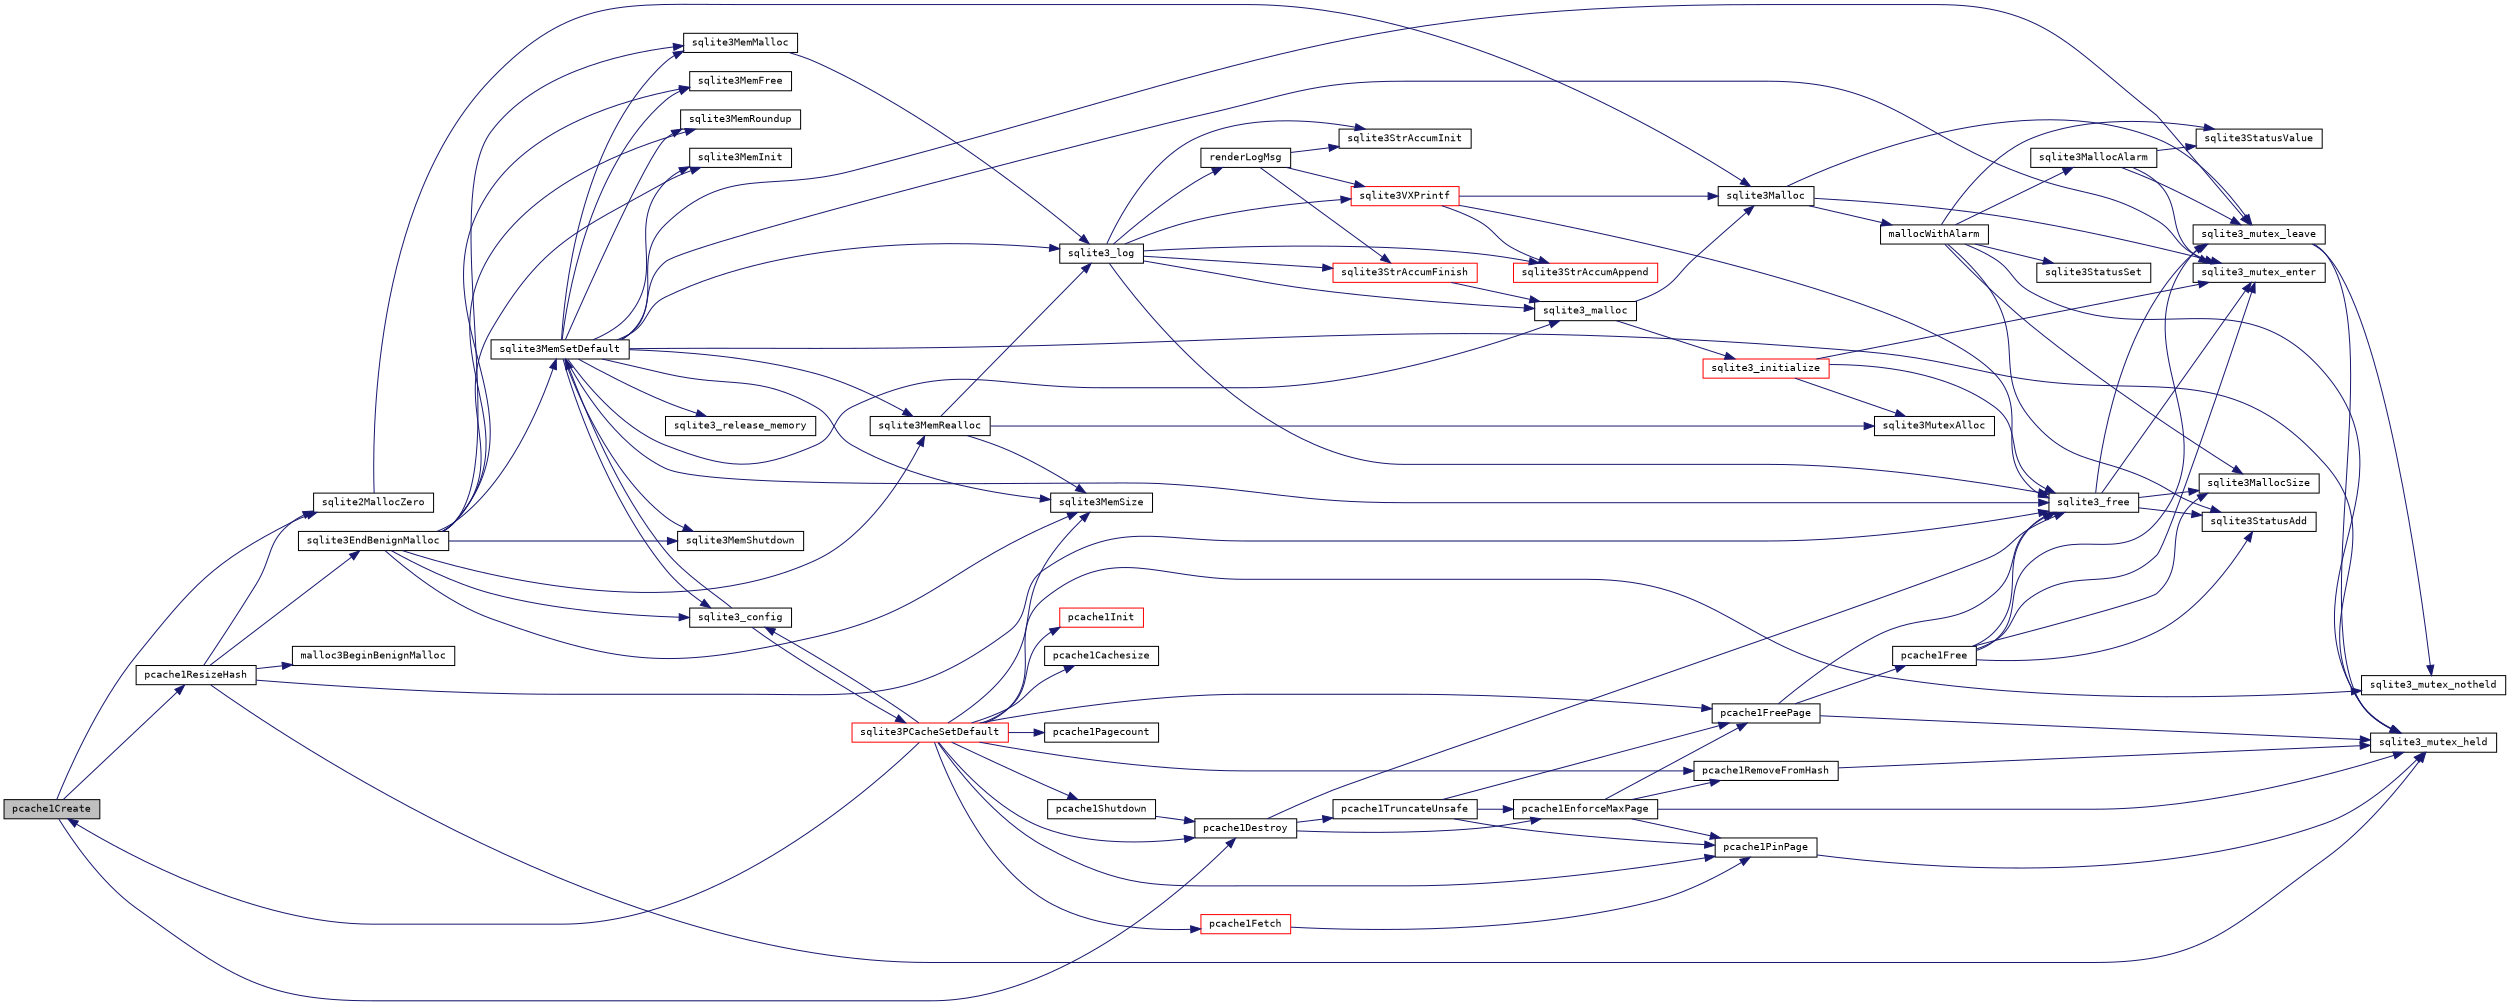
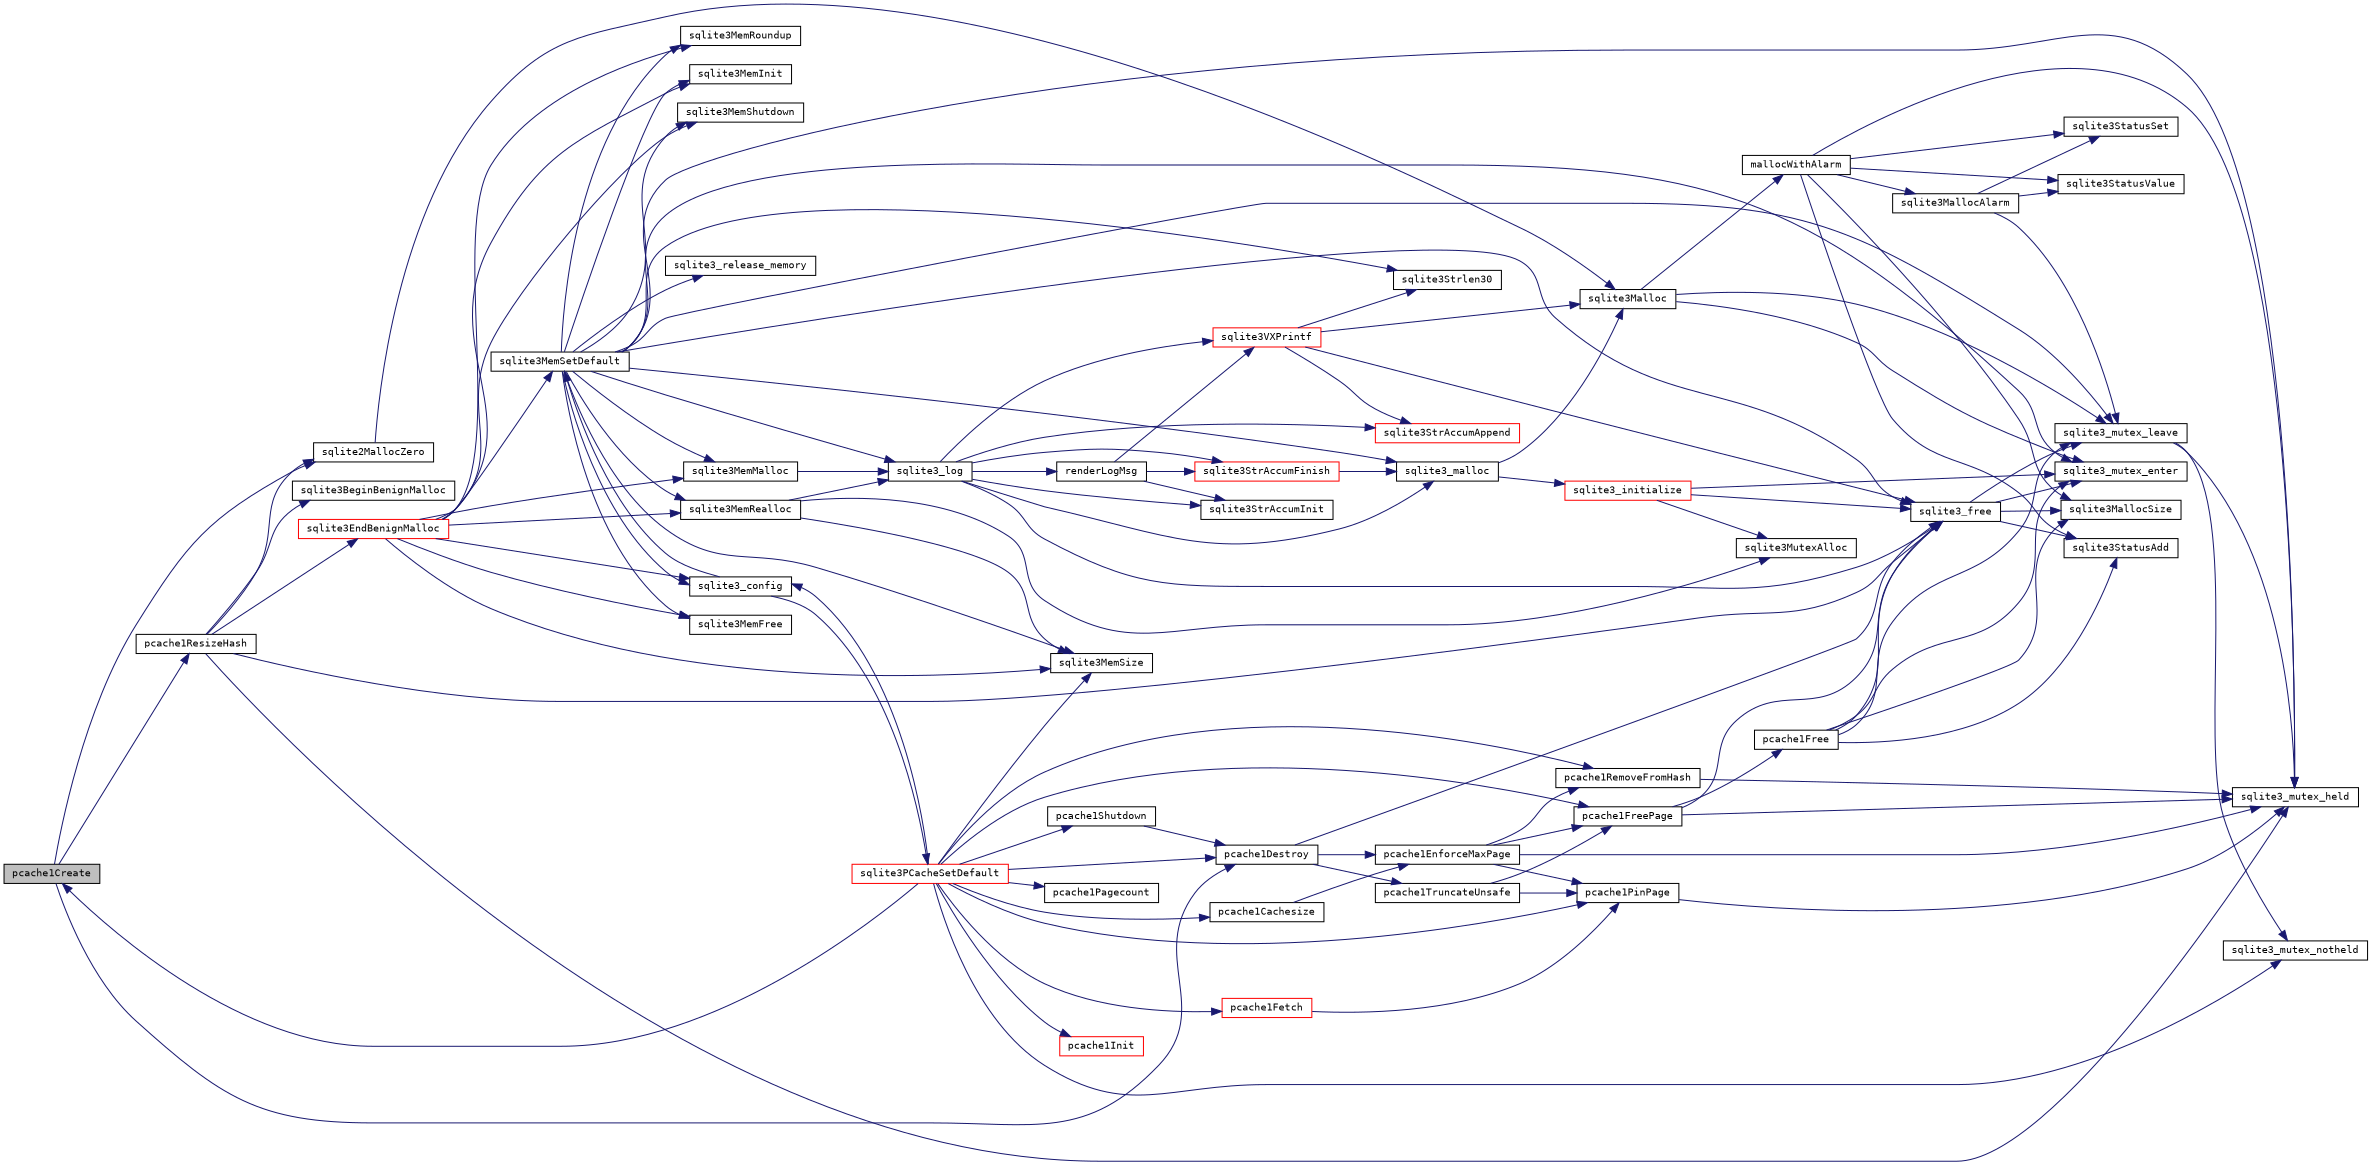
(2172, 208) -> (2034, 167)
none -> (1447, 280)
(374, 541) -> (374, 529)
(374, 656) -> (374, 491)
(1490, 809) -> (1346, 884)
